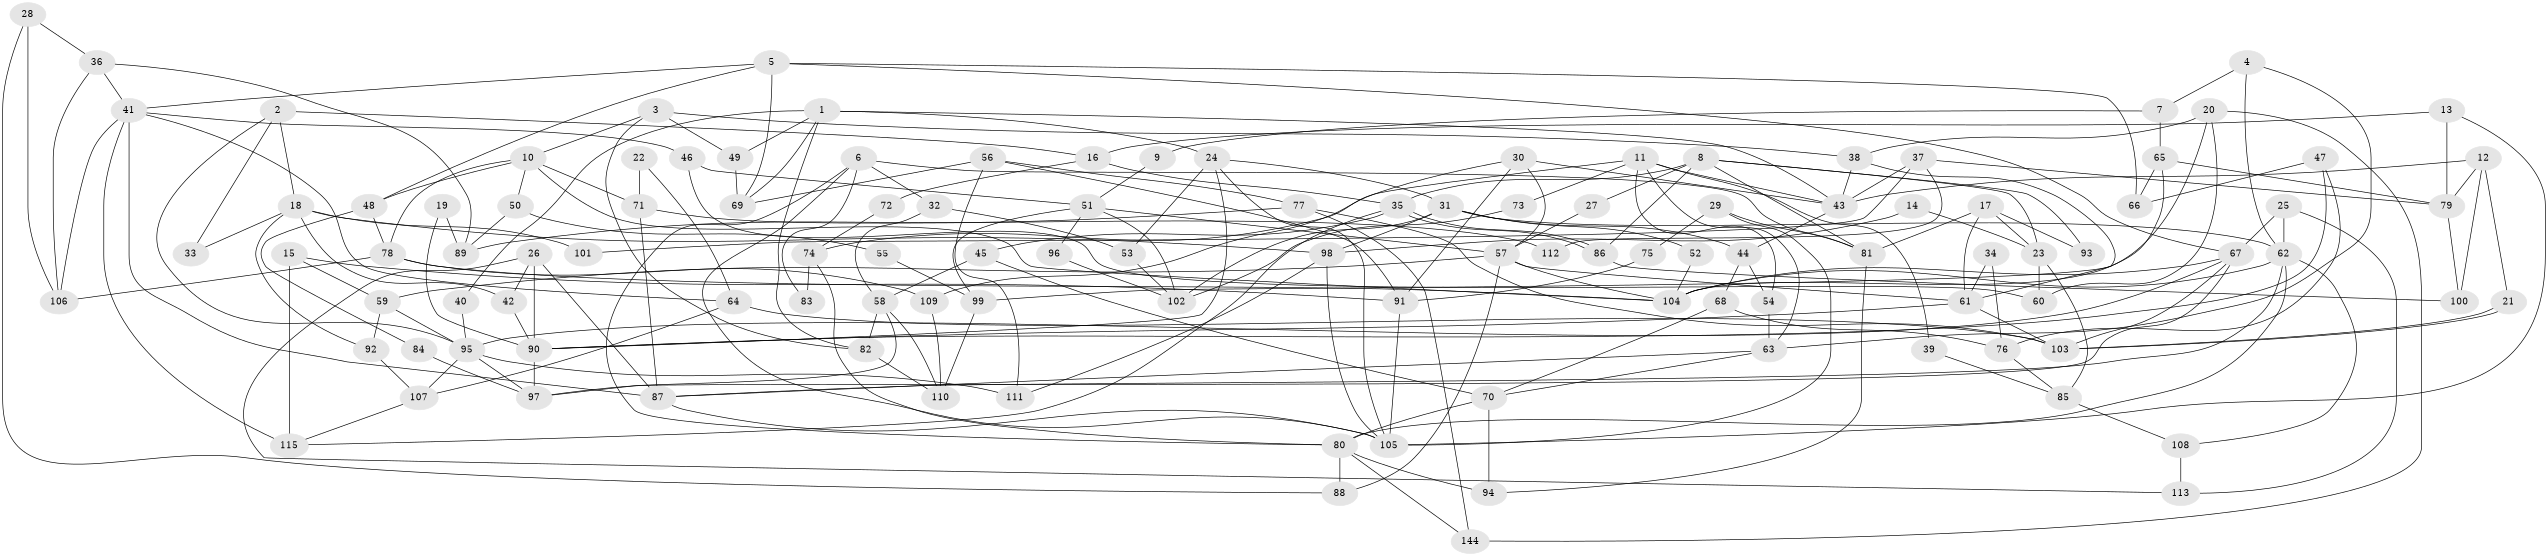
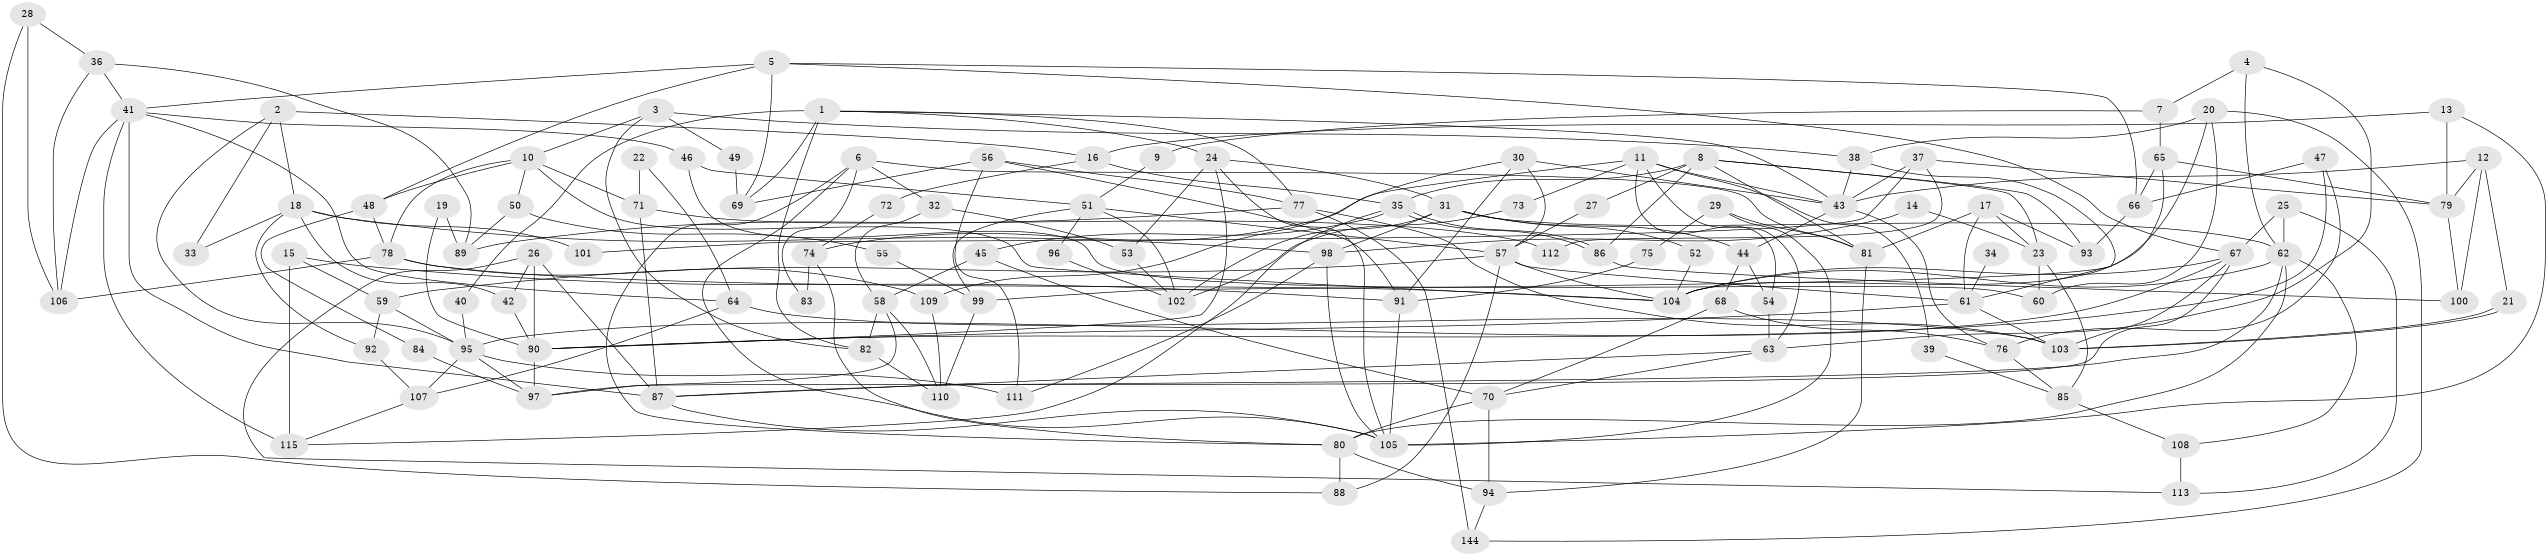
(776, 136) -> (1077, 120)
none -> (2111, 230)
(1997, 302) -> (1925, 262)
(1405, 494) -> (1480, 517)
